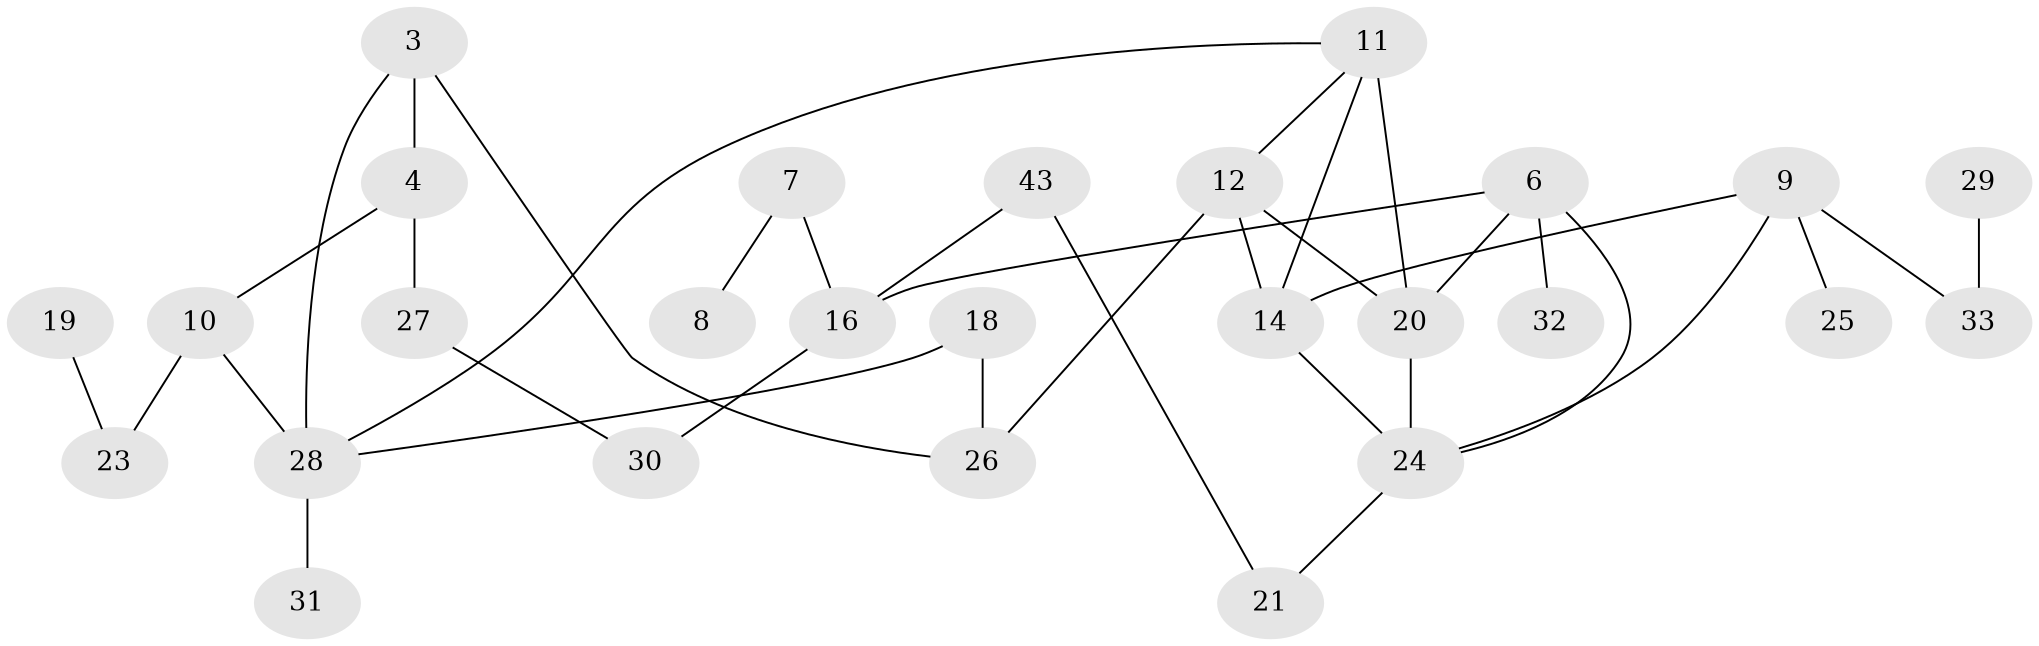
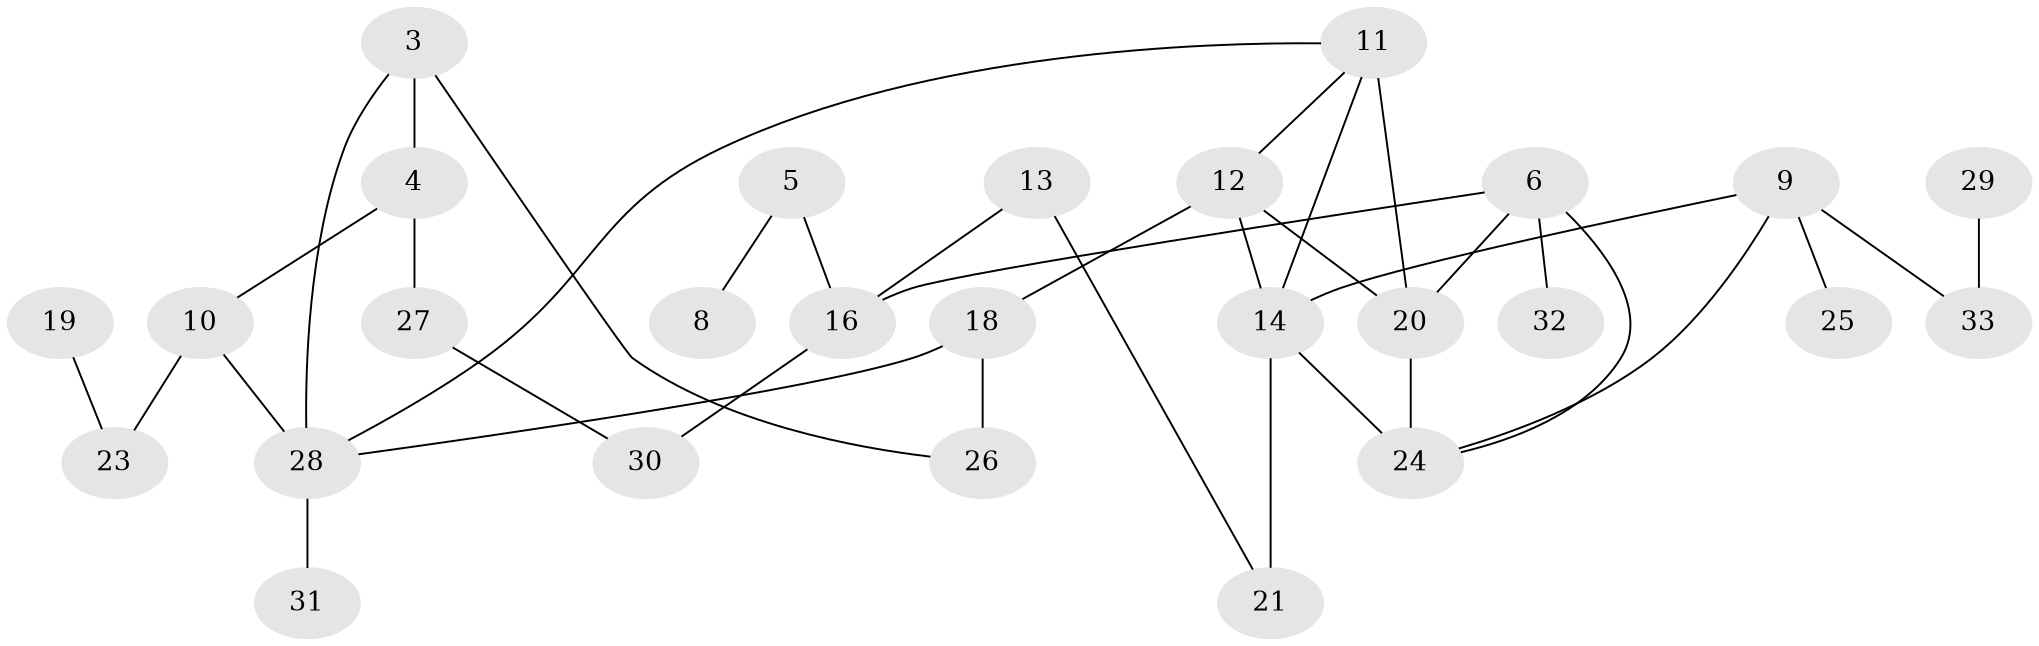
(792, 183) -> (792, 183)
(1037, 183) -> (1037, 183)
(1101, 329) -> (1144, 232)
(1341, 533) -> (1271, 463)
